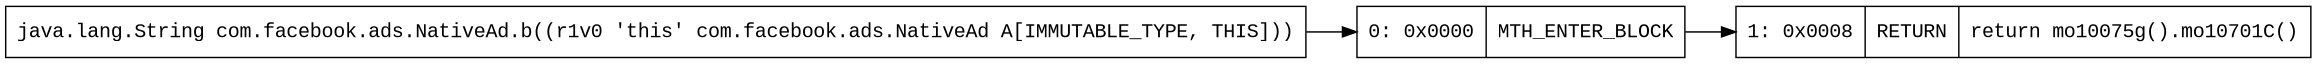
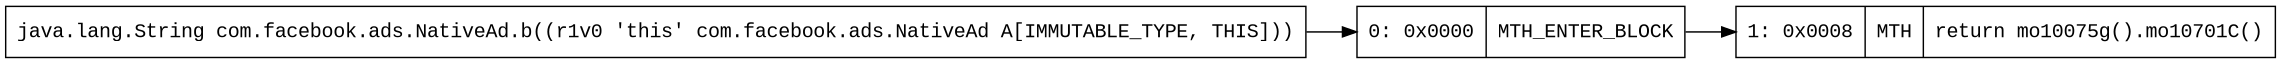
(1912, 31) -> (1894, 31)
